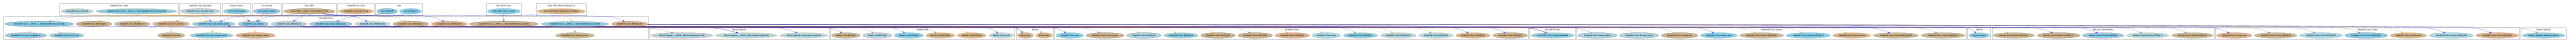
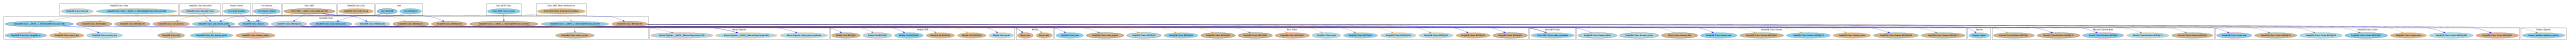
(1292, 30) -> (1292, 30)
(67, 35) -> (67, 35)
none -> (105, 35)
(1680, 35) -> (1680, 35)
(2234, 35) -> (2234, 35)
